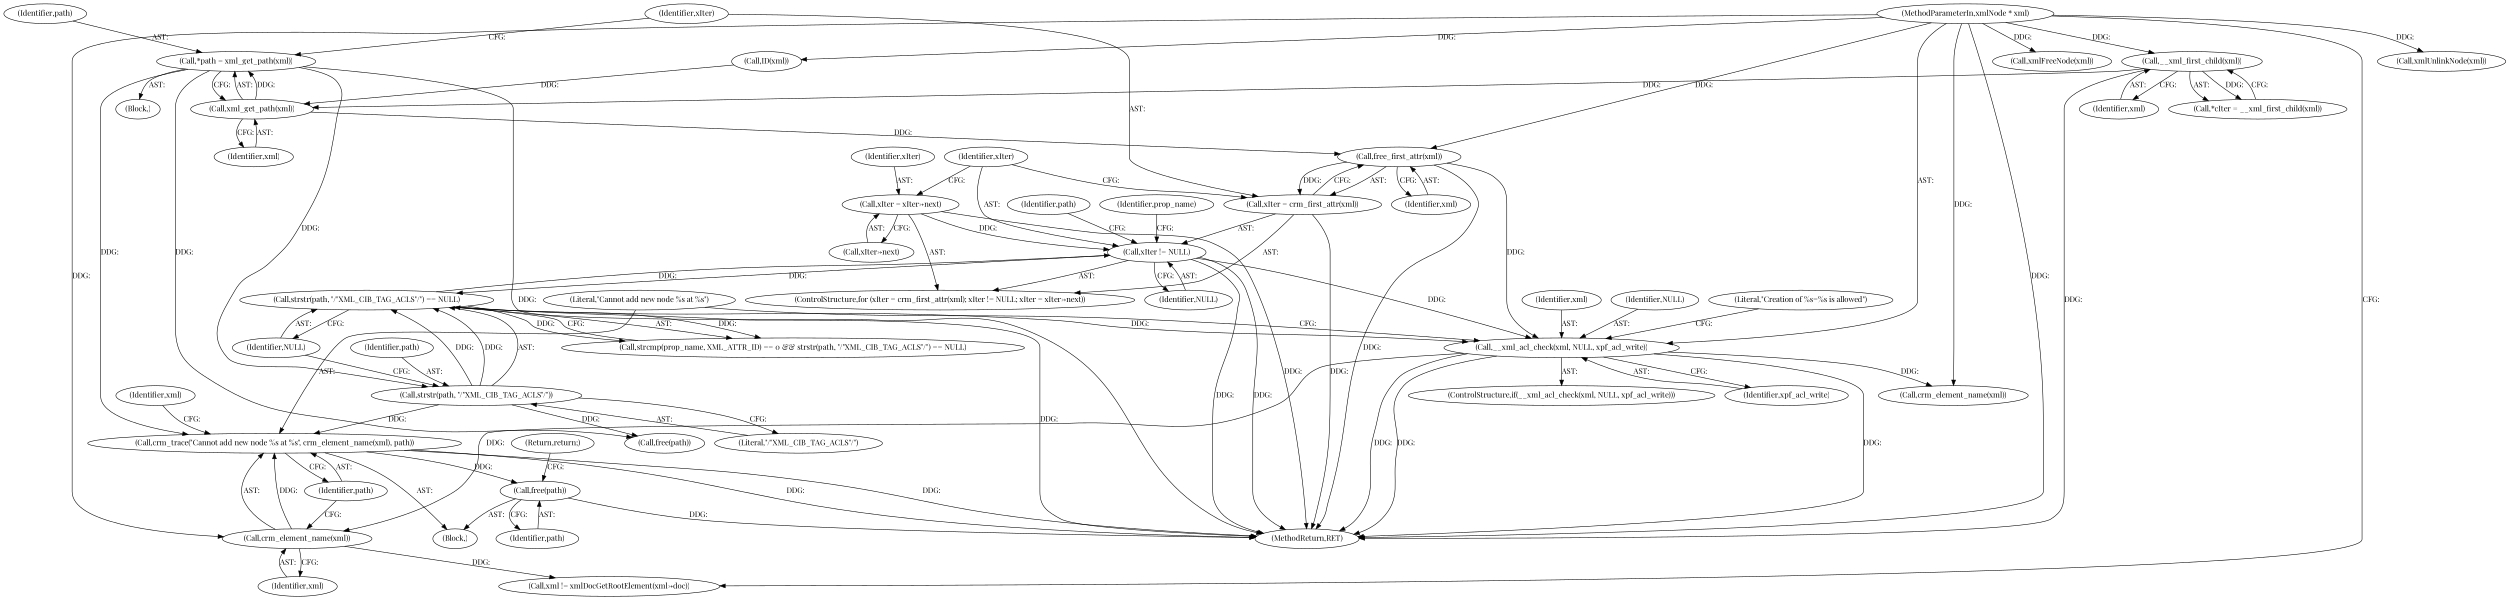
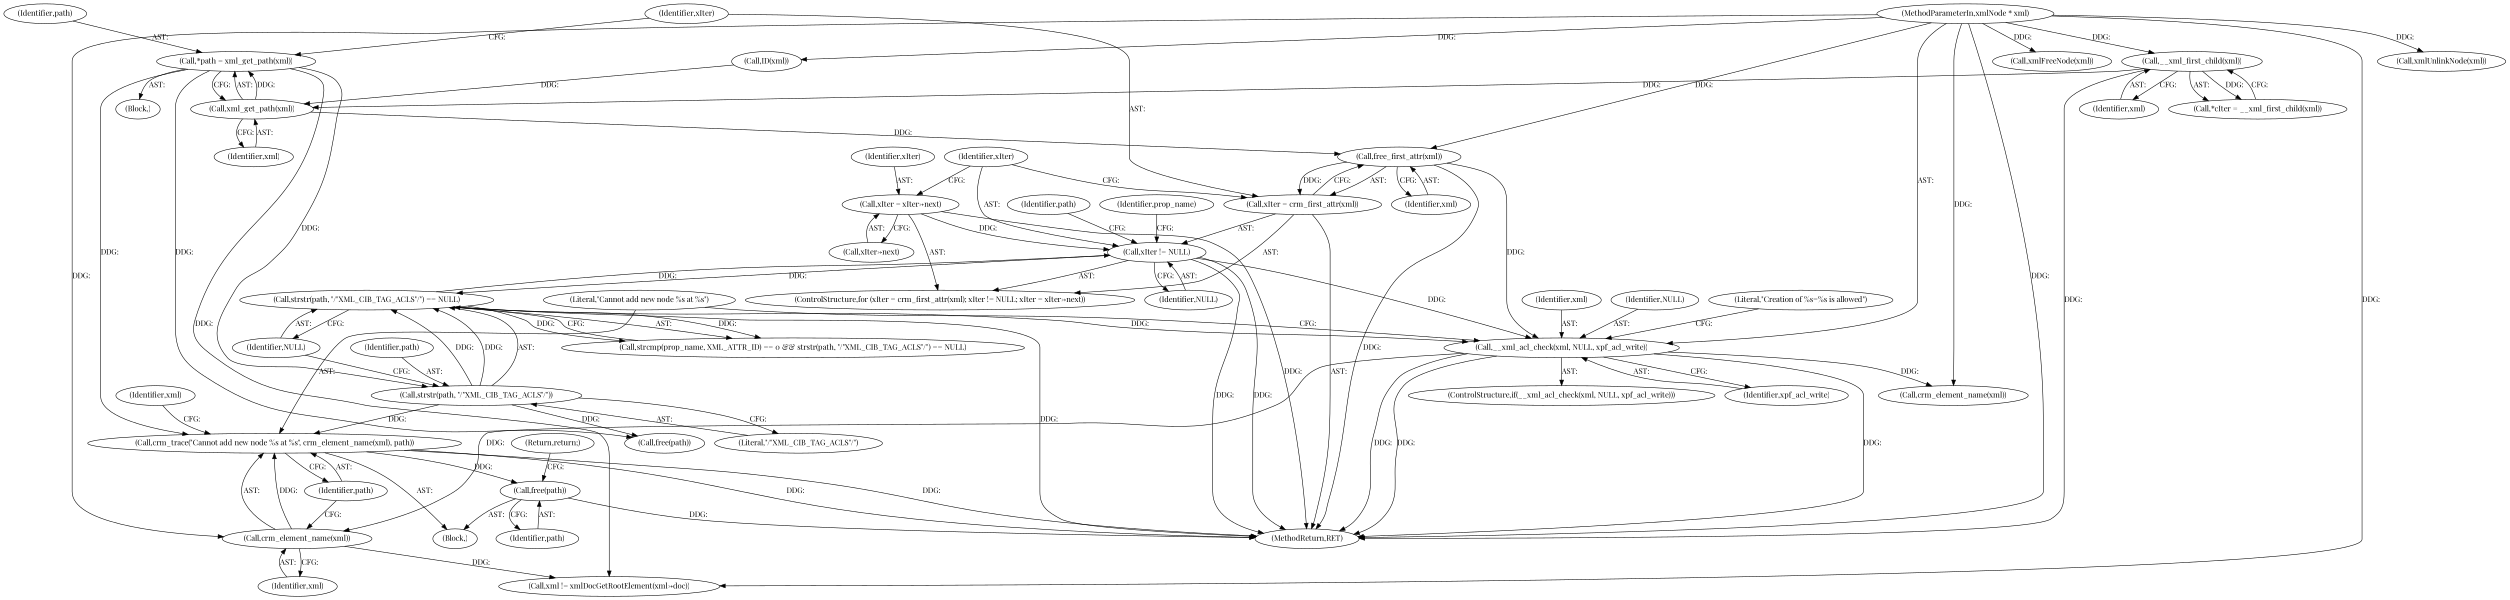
(512, 296) -> (295, 393)
(2372, 300) -> (2372, 300)
(1340, 372) -> (1340, 372)
